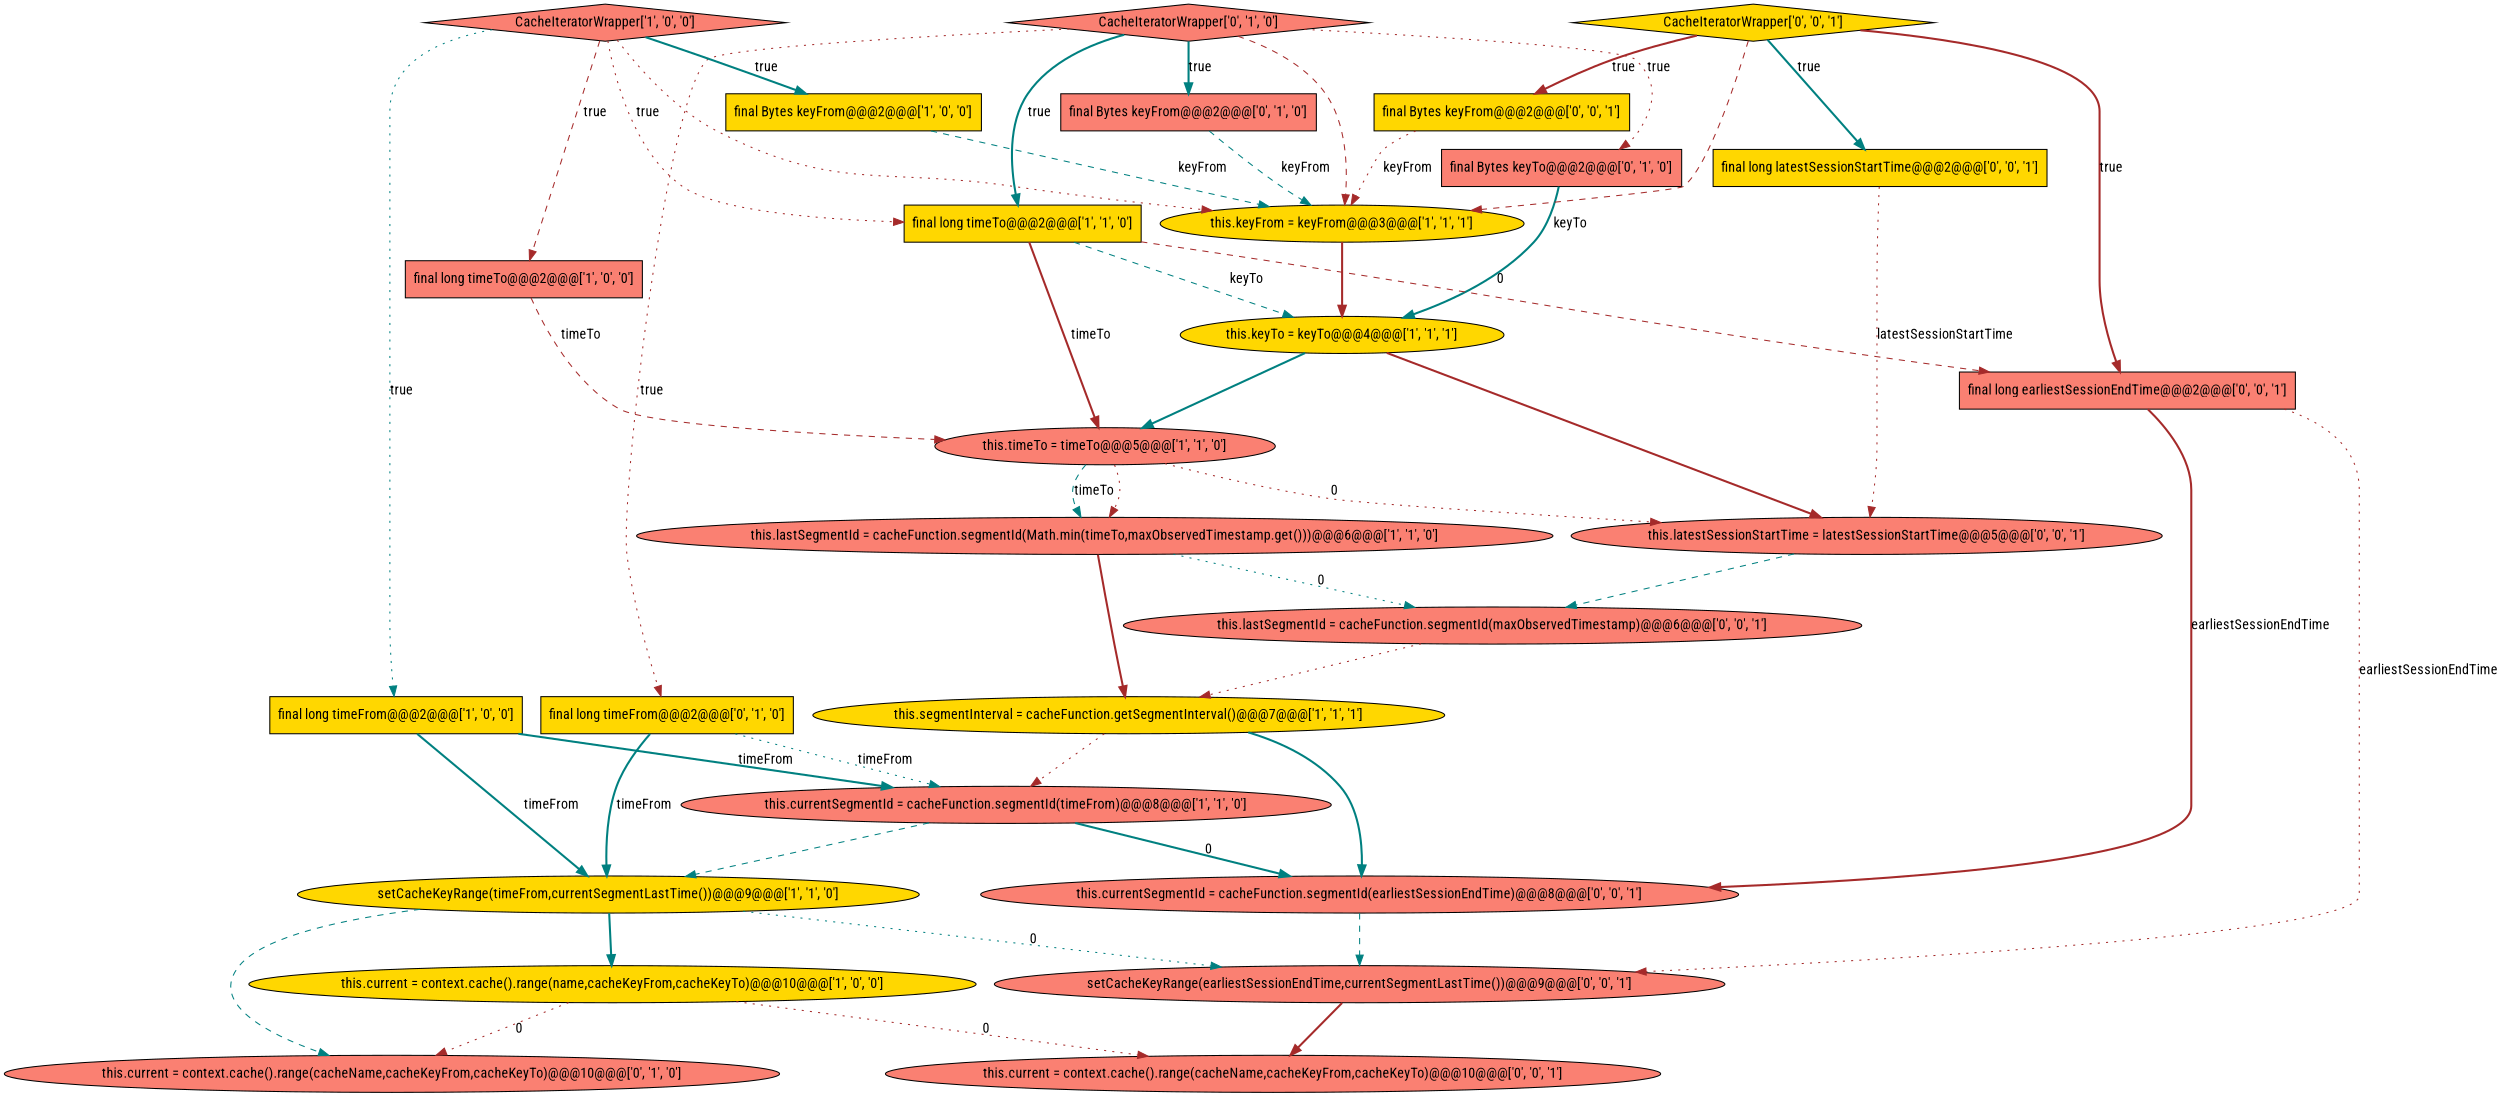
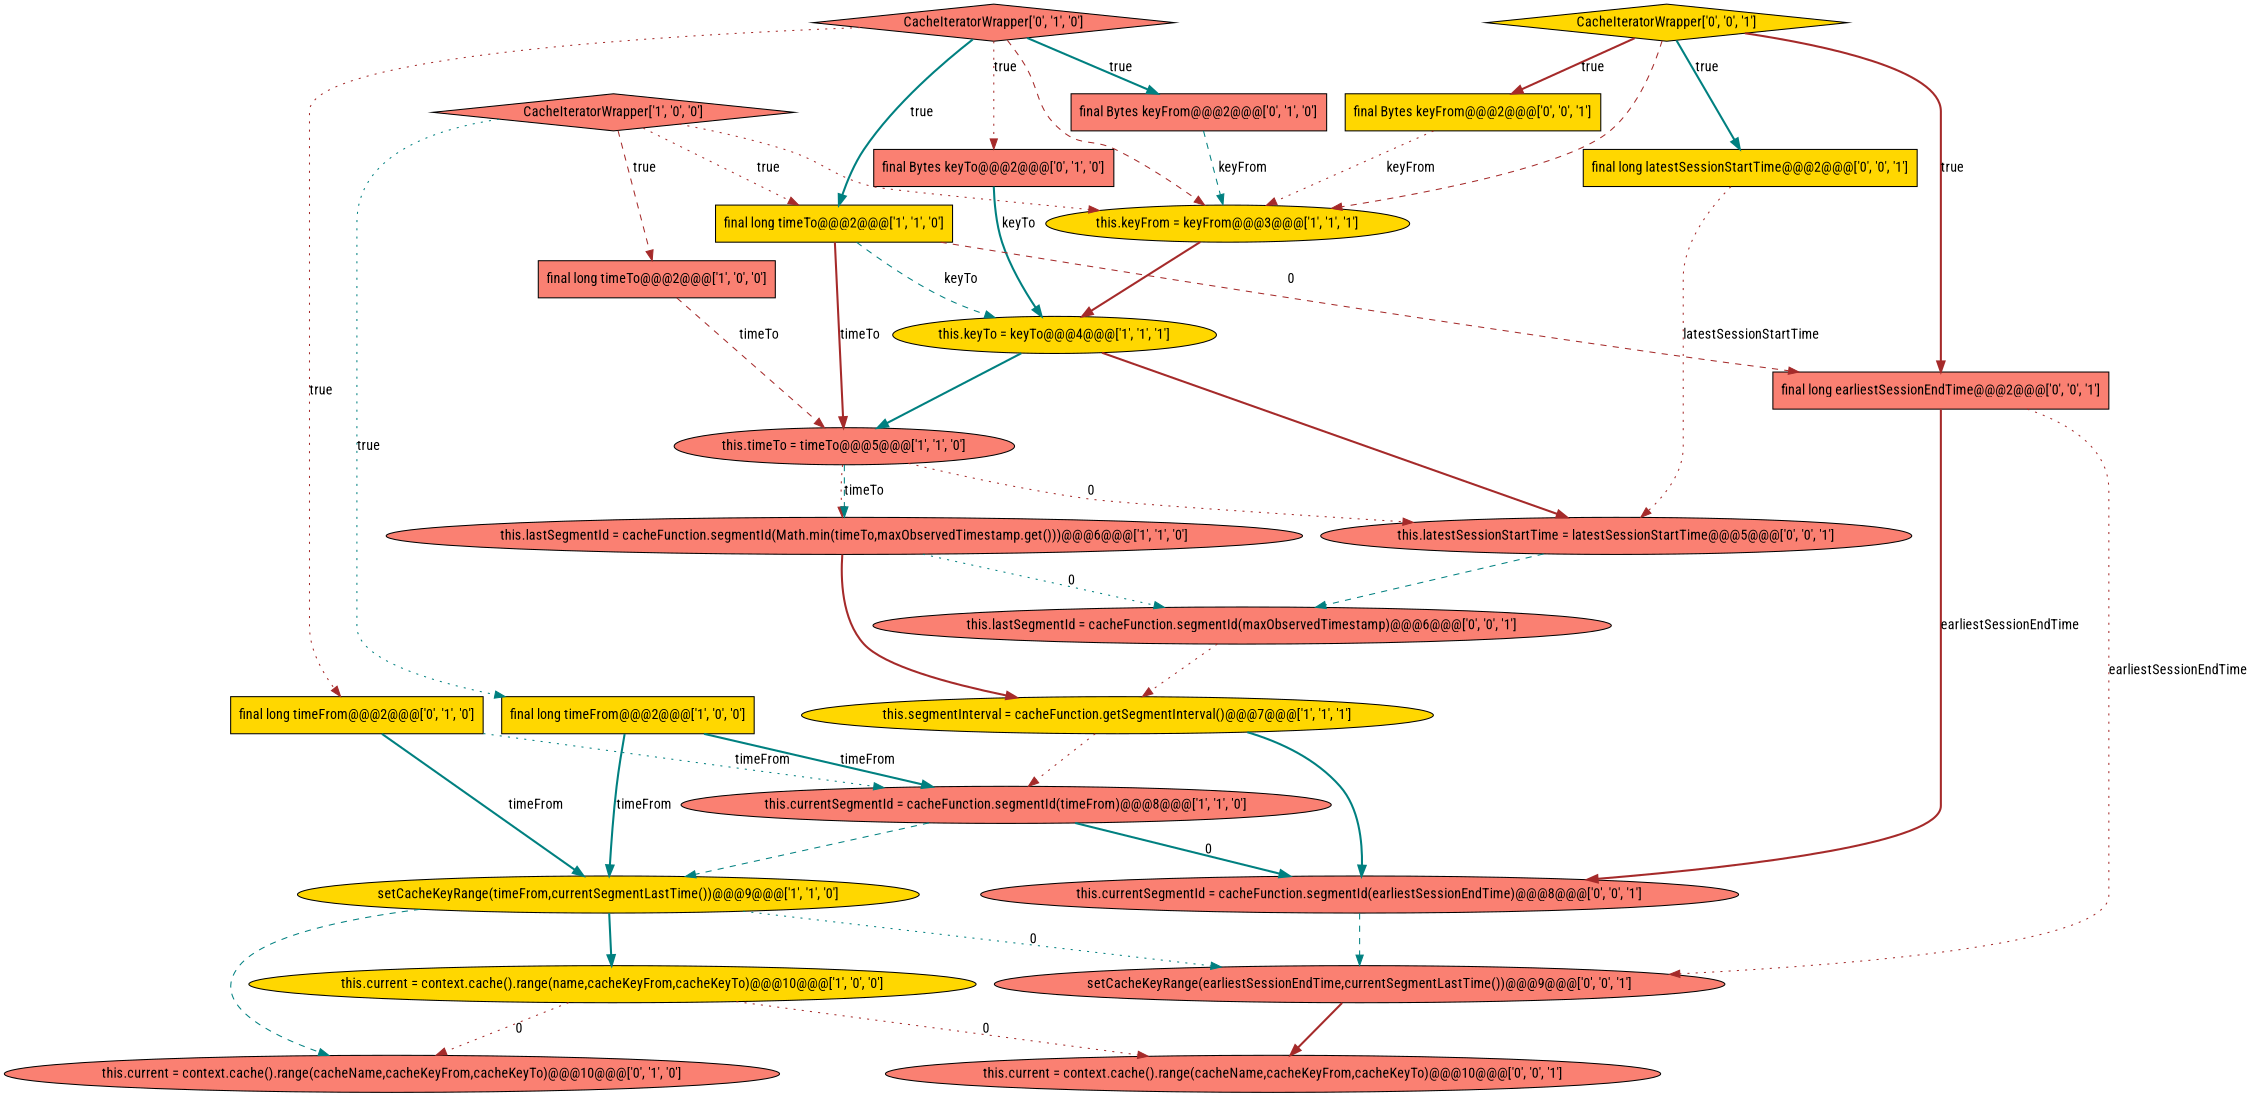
(854, 112) -> none
